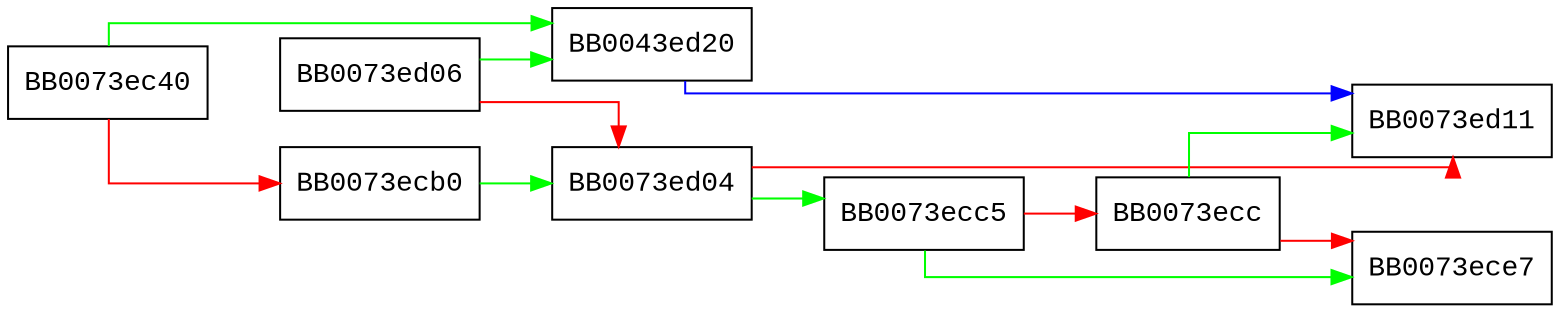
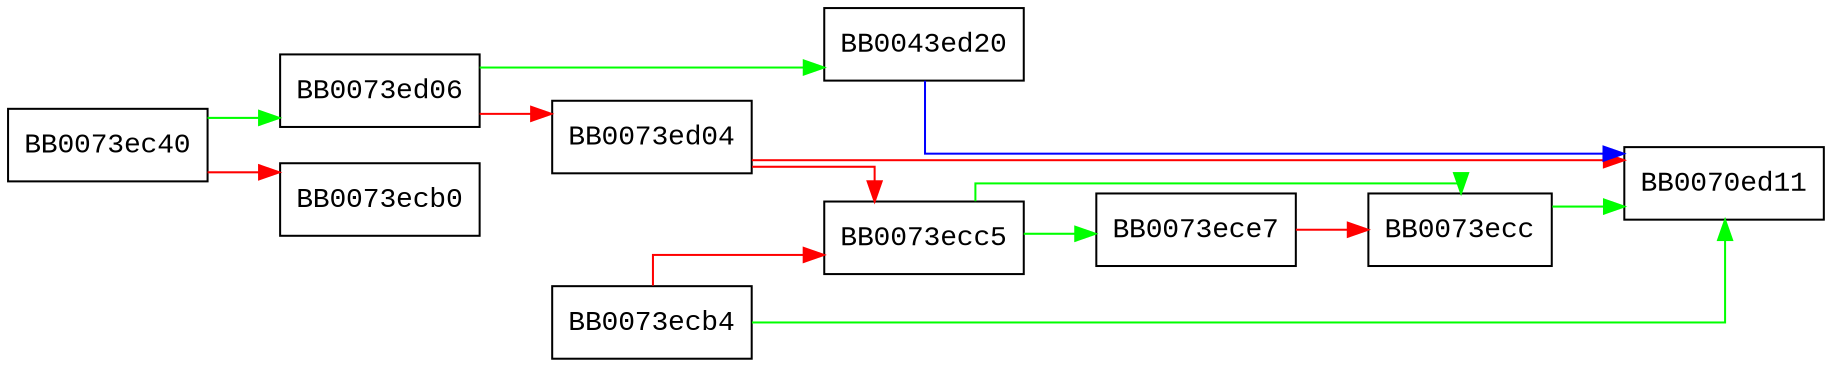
(309, 23) -> (233, 118)
(1452, 121) -> (1724, 183)
(505, 183) -> none
(777, 199) -> (821, 167)
(1050, 214) -> (1210, 183)
(1306, 241) -> (1322, 230)
none -> (652, 322)
